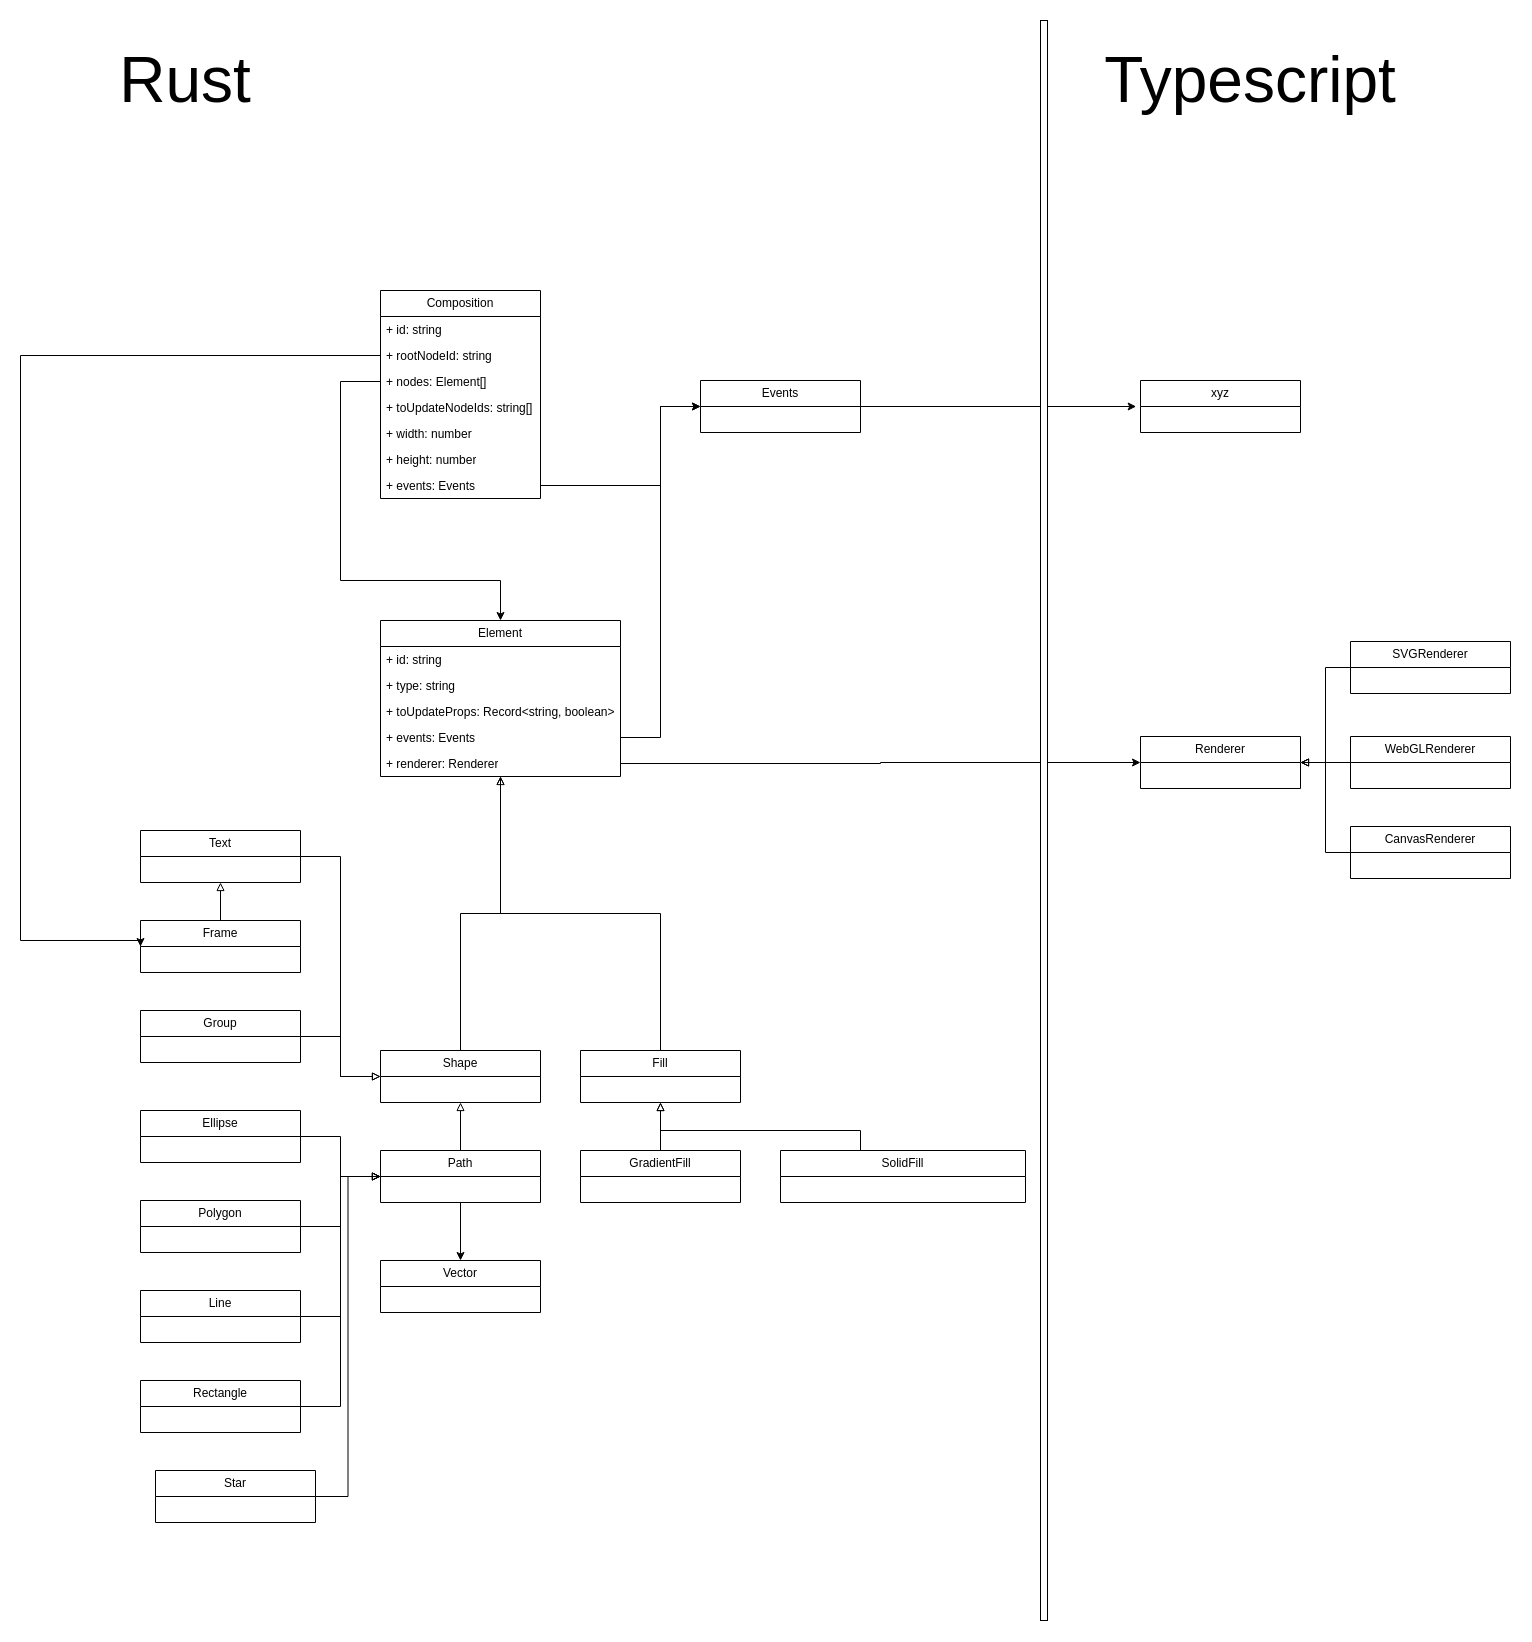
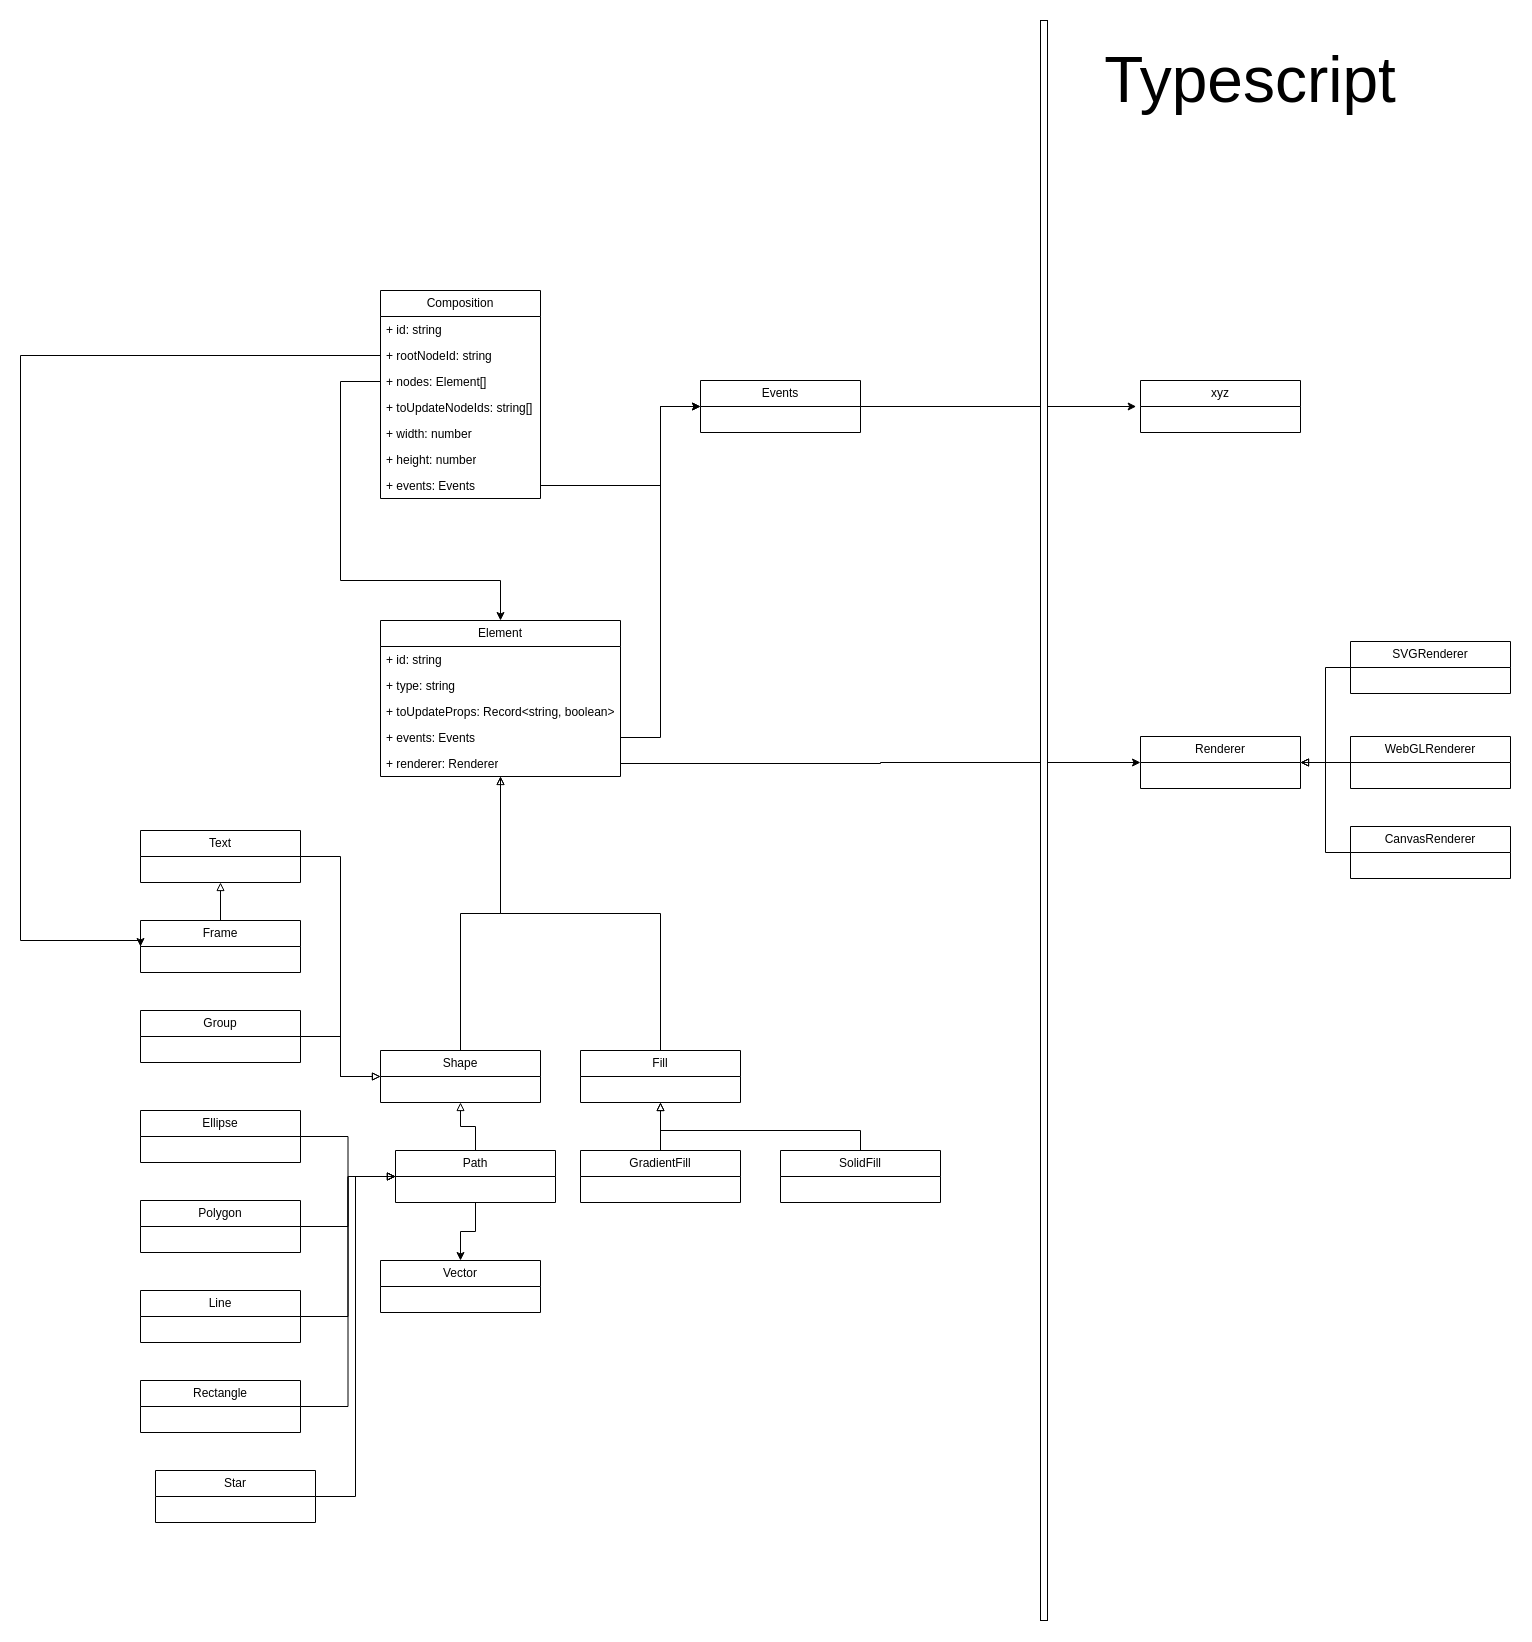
(186, 81) -> none
(461, 1177) -> (476, 1177)
(903, 1177) -> (861, 1177)
